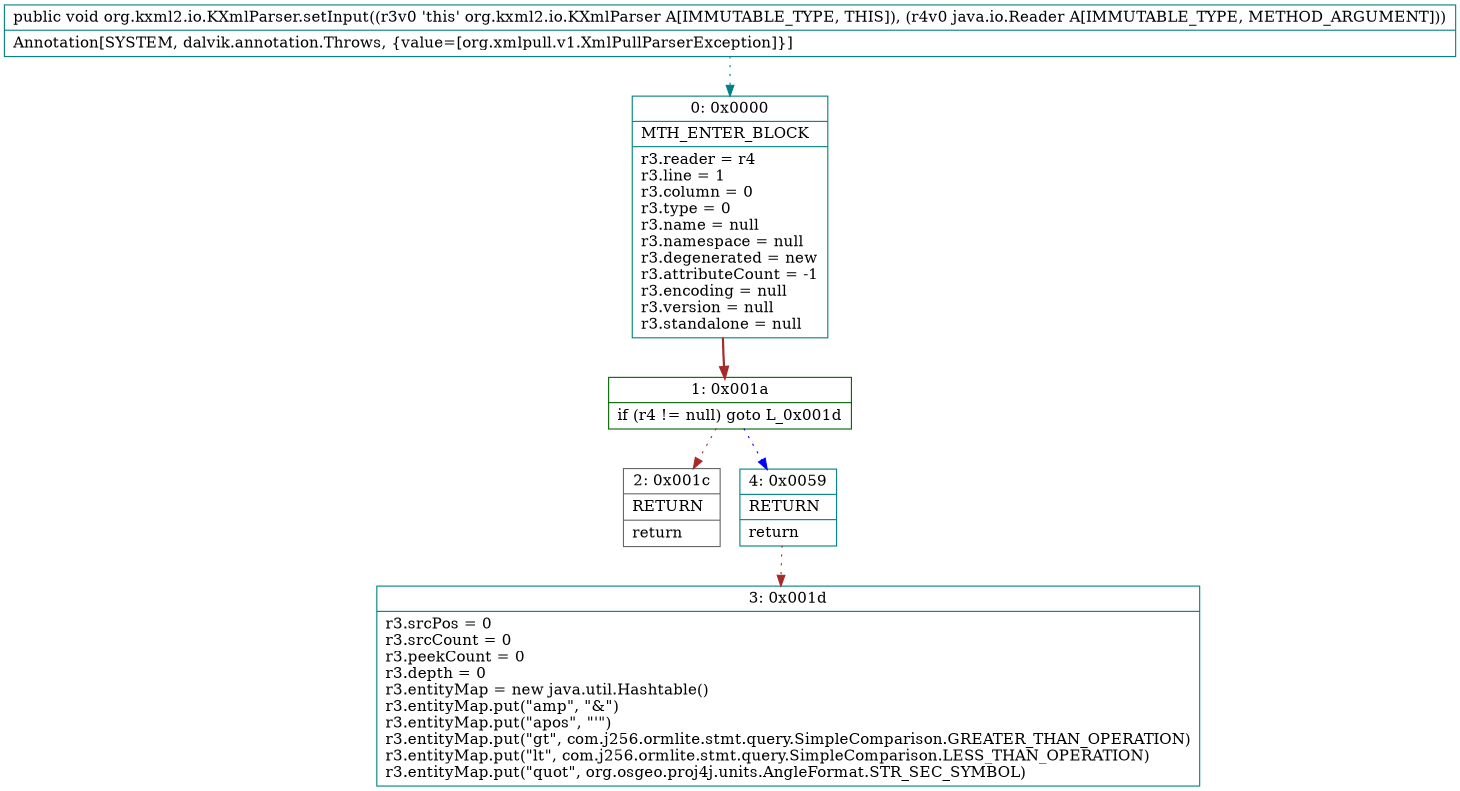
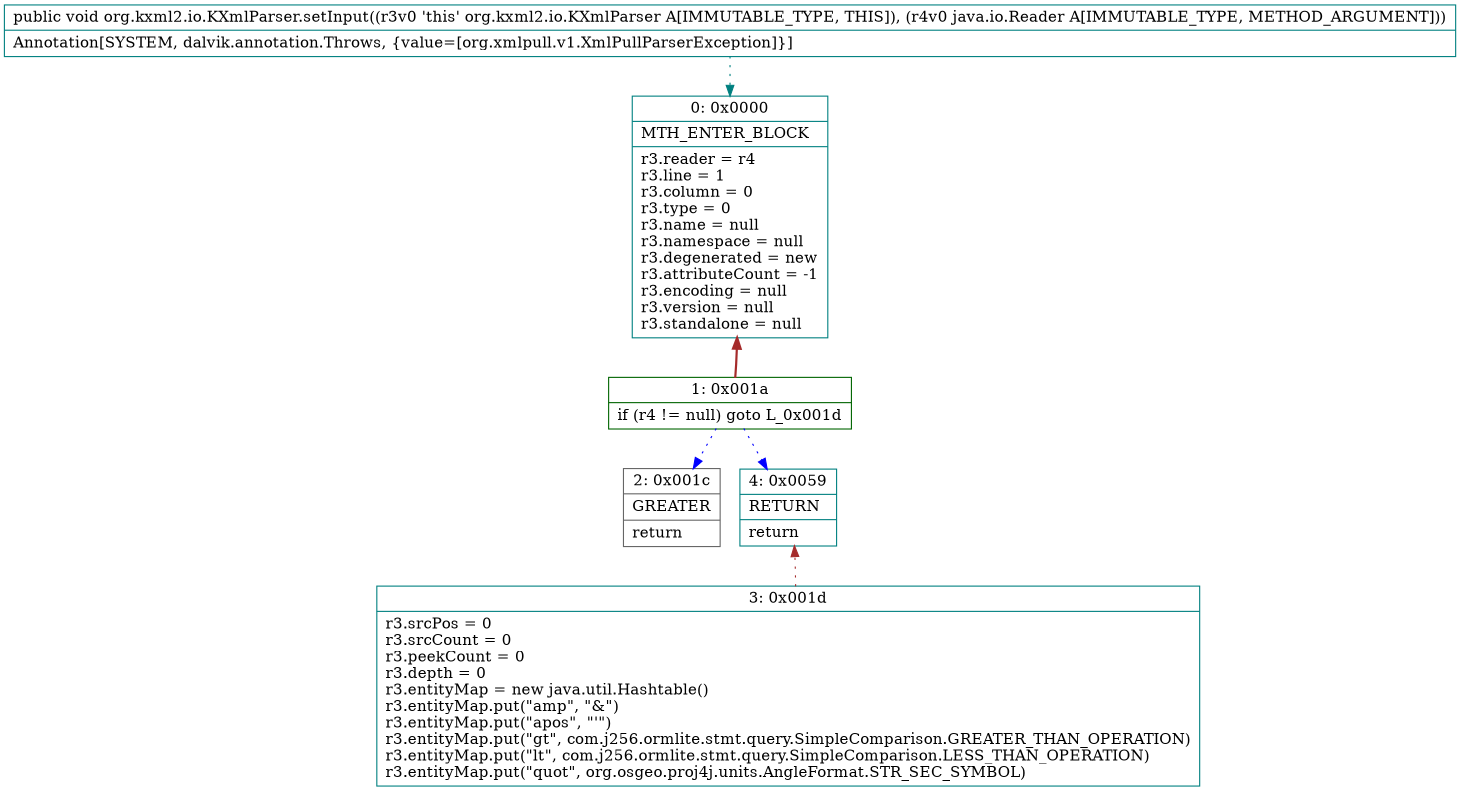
(723, 352) -> (736, 363)
(707, 444) -> (707, 444)
(668, 506) -> (672, 506)
(781, 560) -> (795, 572)
